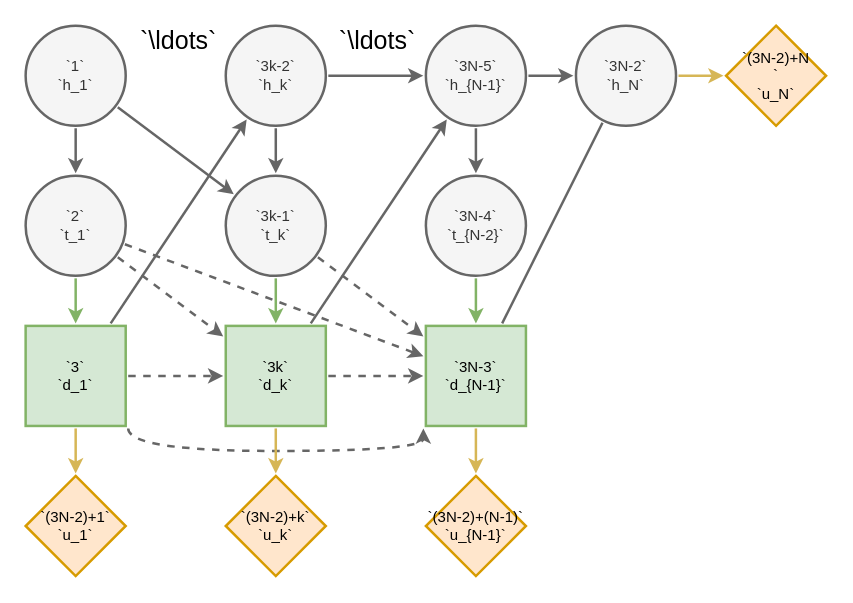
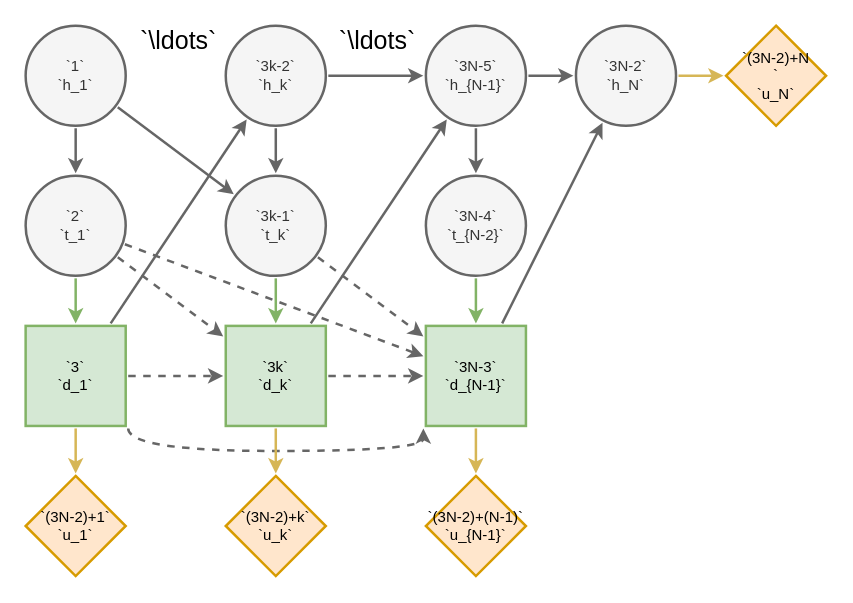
(599, 129) -> (597, 134)
